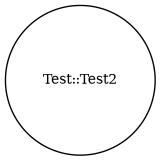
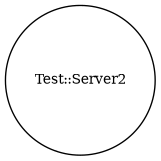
(80, 80) -> (80, 80)
